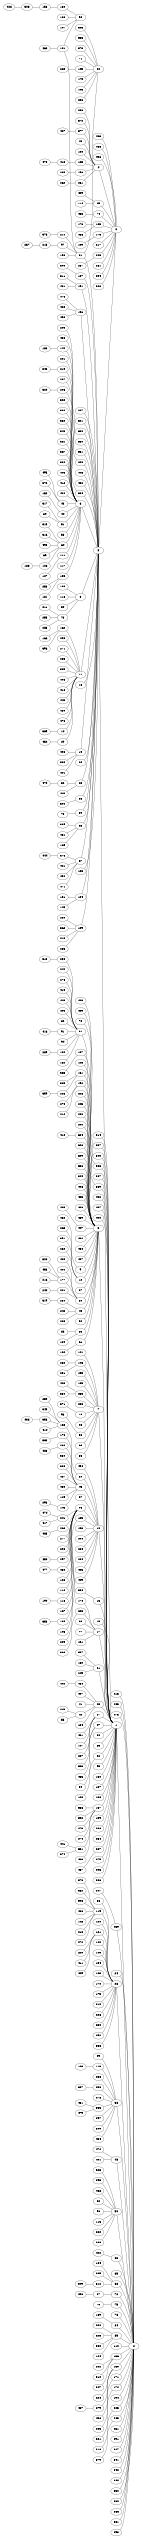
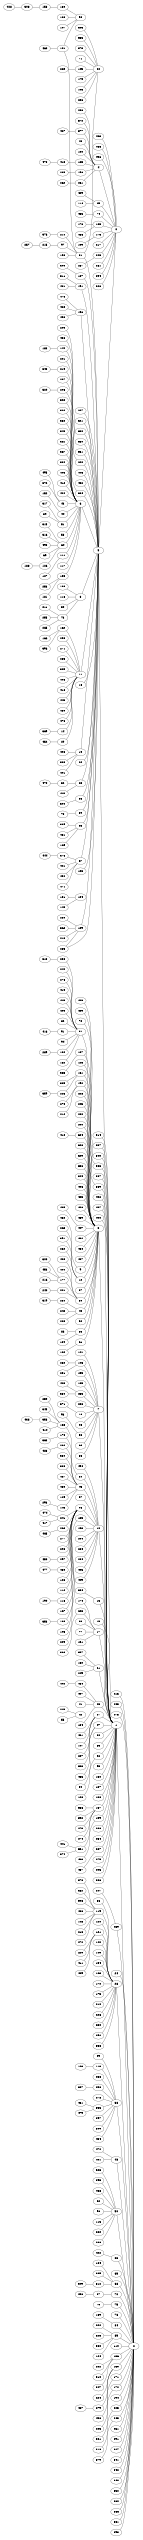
(95, 724) -> (94, 826)
(90, 1710) -> none
